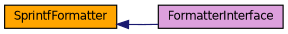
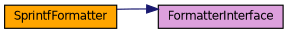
(143, 25) -> (132, 9)
